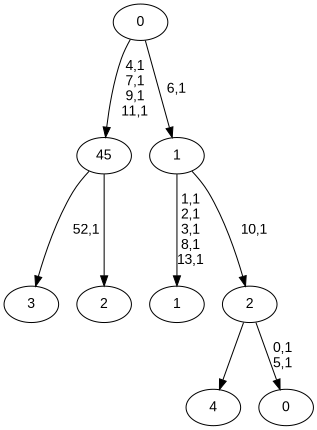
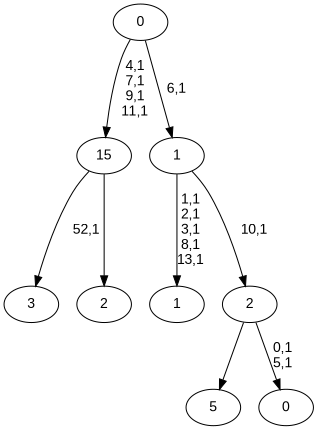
(104, 156) -> (104, 156)
(213, 407) -> (213, 407)
